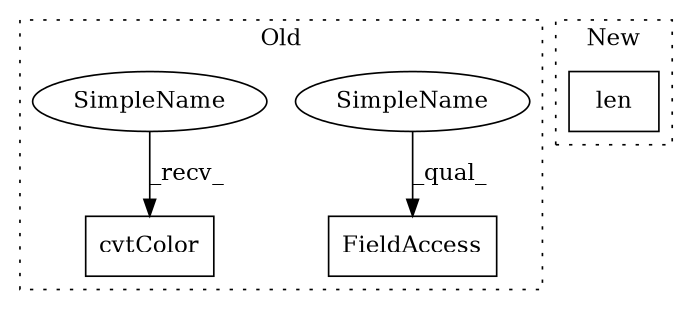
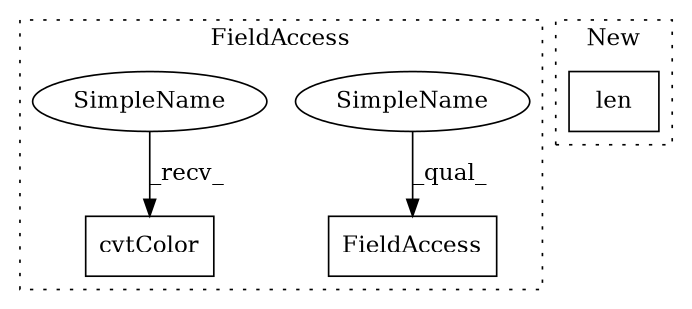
(281, 39) -> (281, 39)
